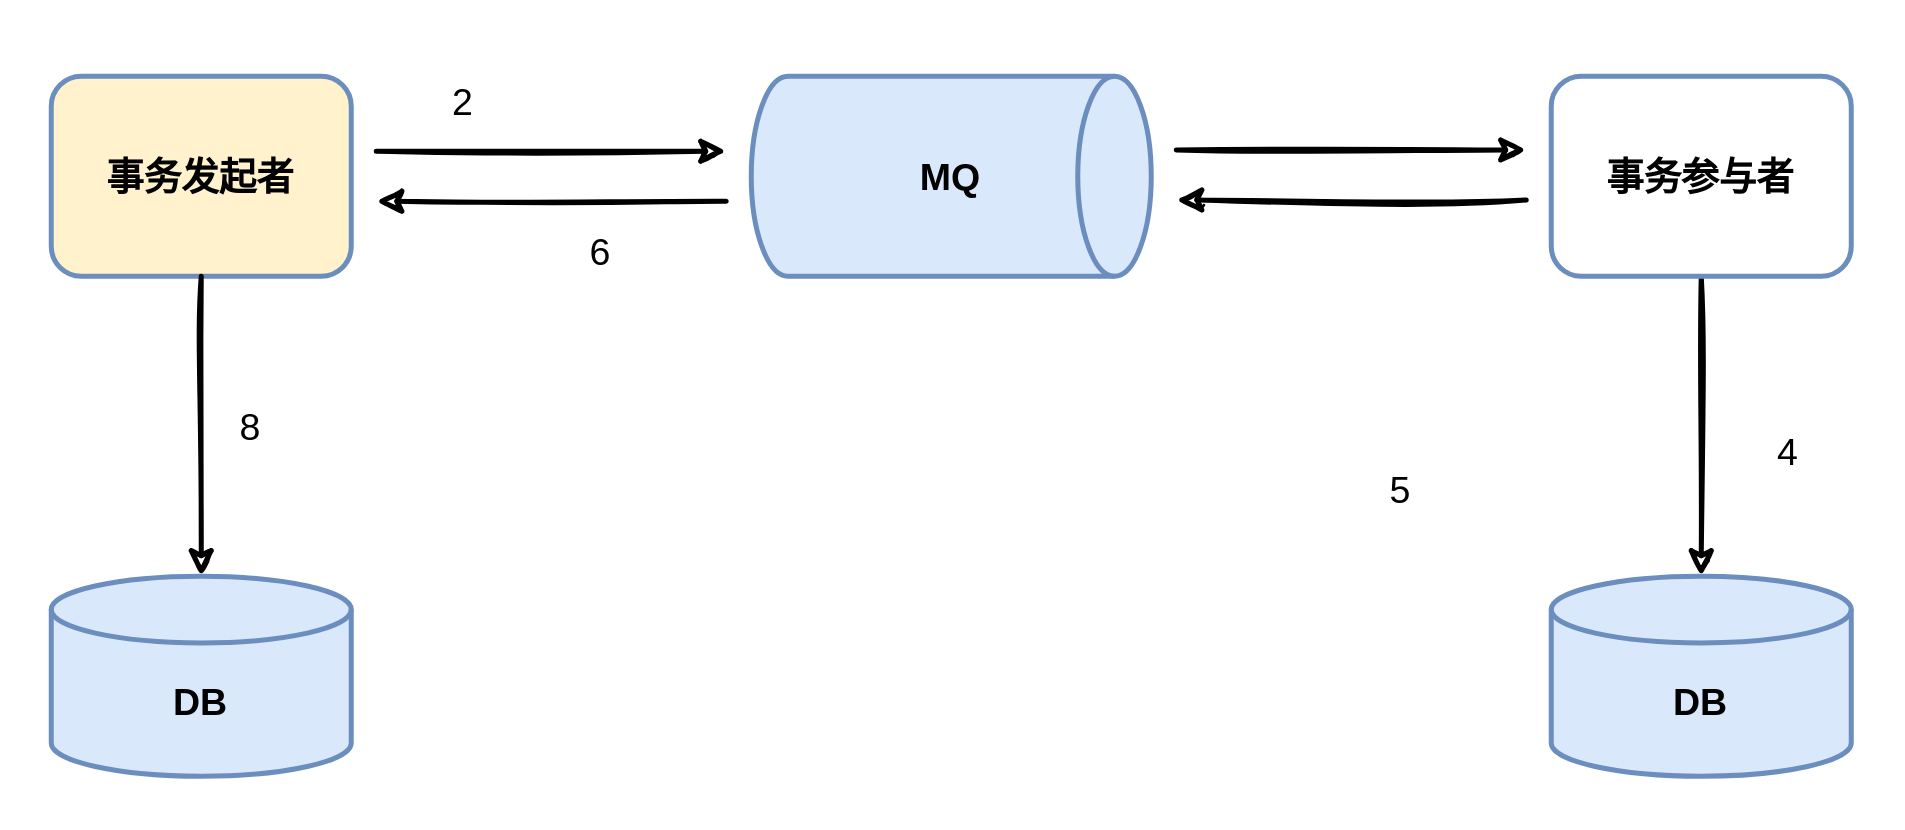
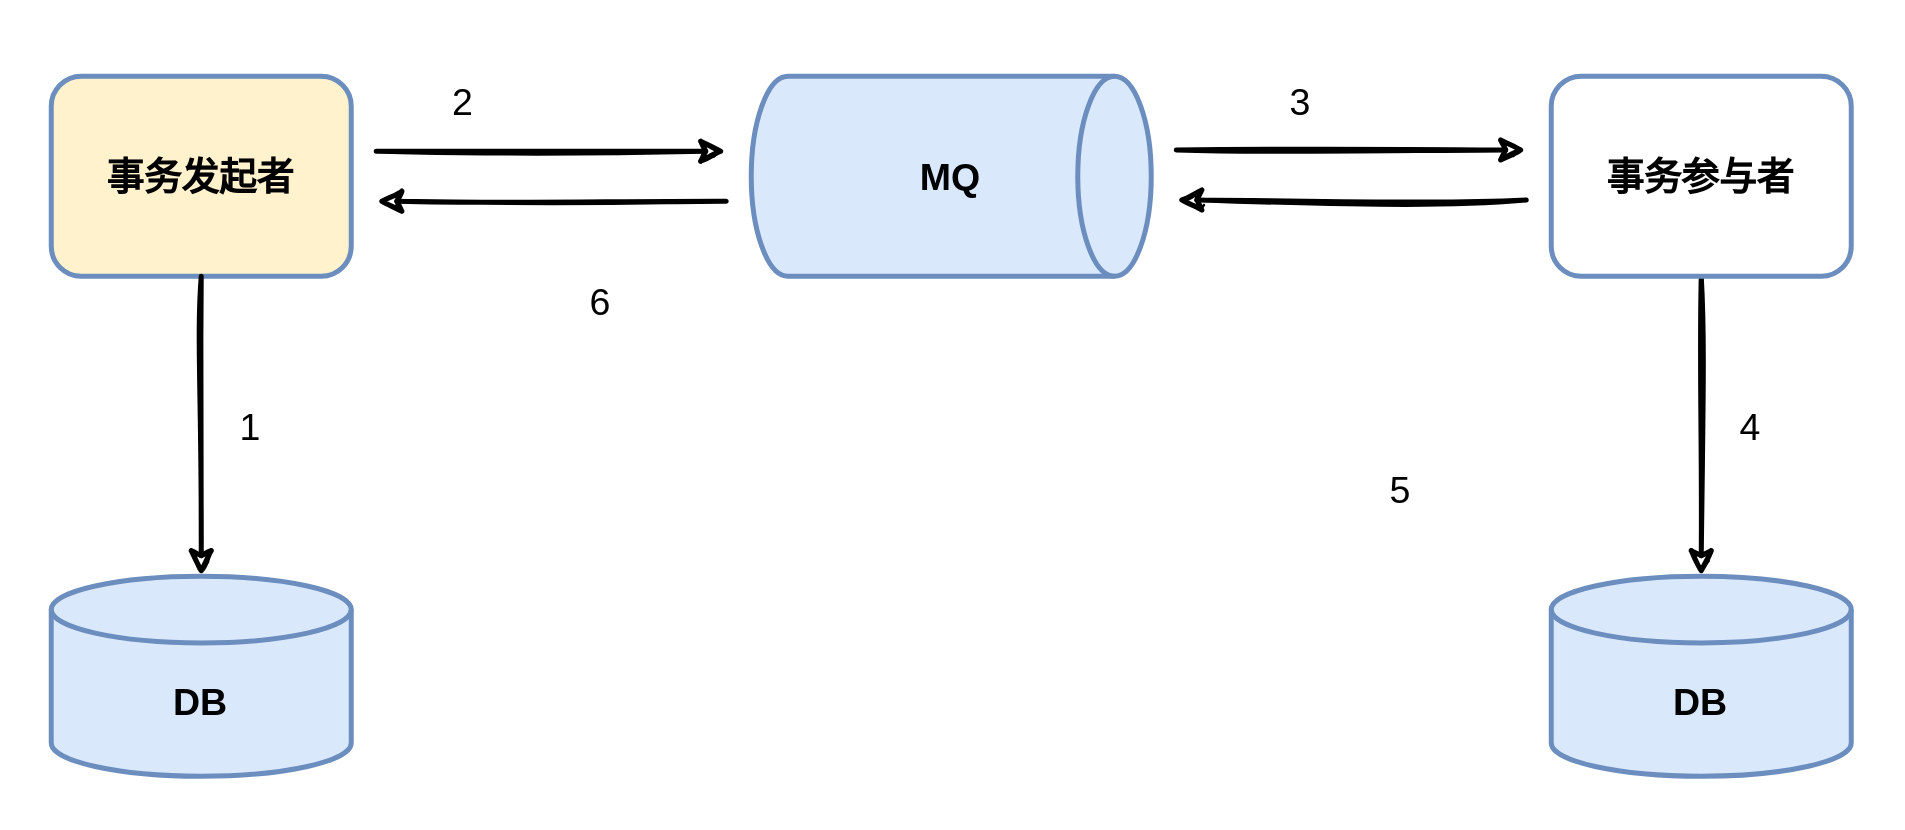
none -> (1301, 101)
(601, 251) -> (601, 301)
(251, 426) -> (251, 426)
(1789, 451) -> (1751, 426)
